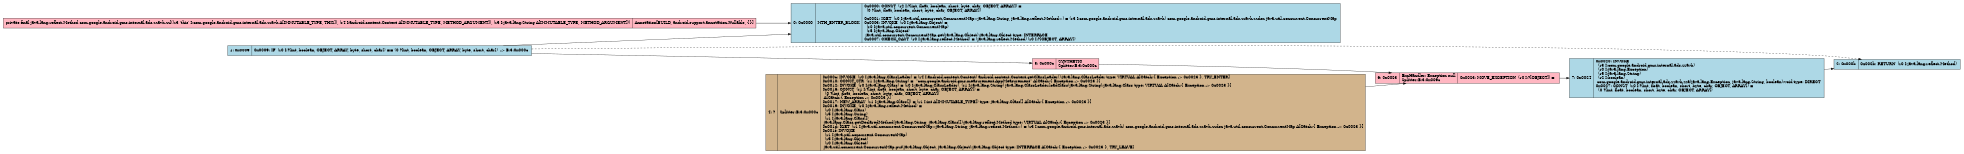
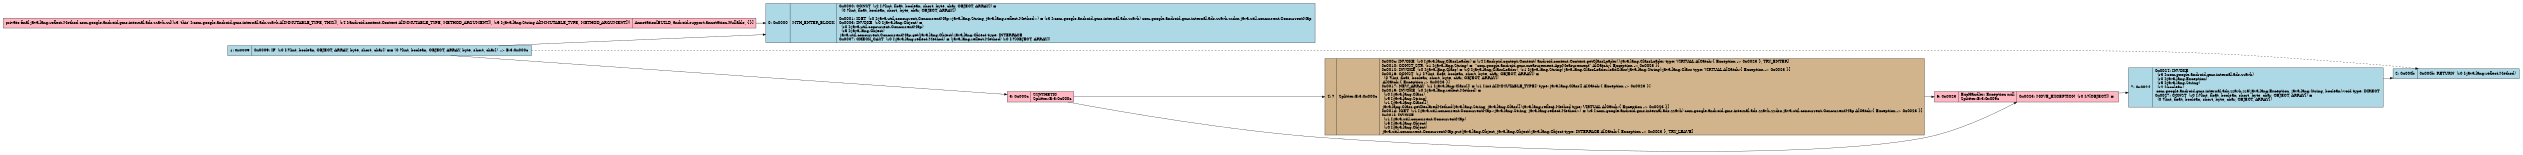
(1614, 61) -> (2173, 71)
none -> (1198, 97)
